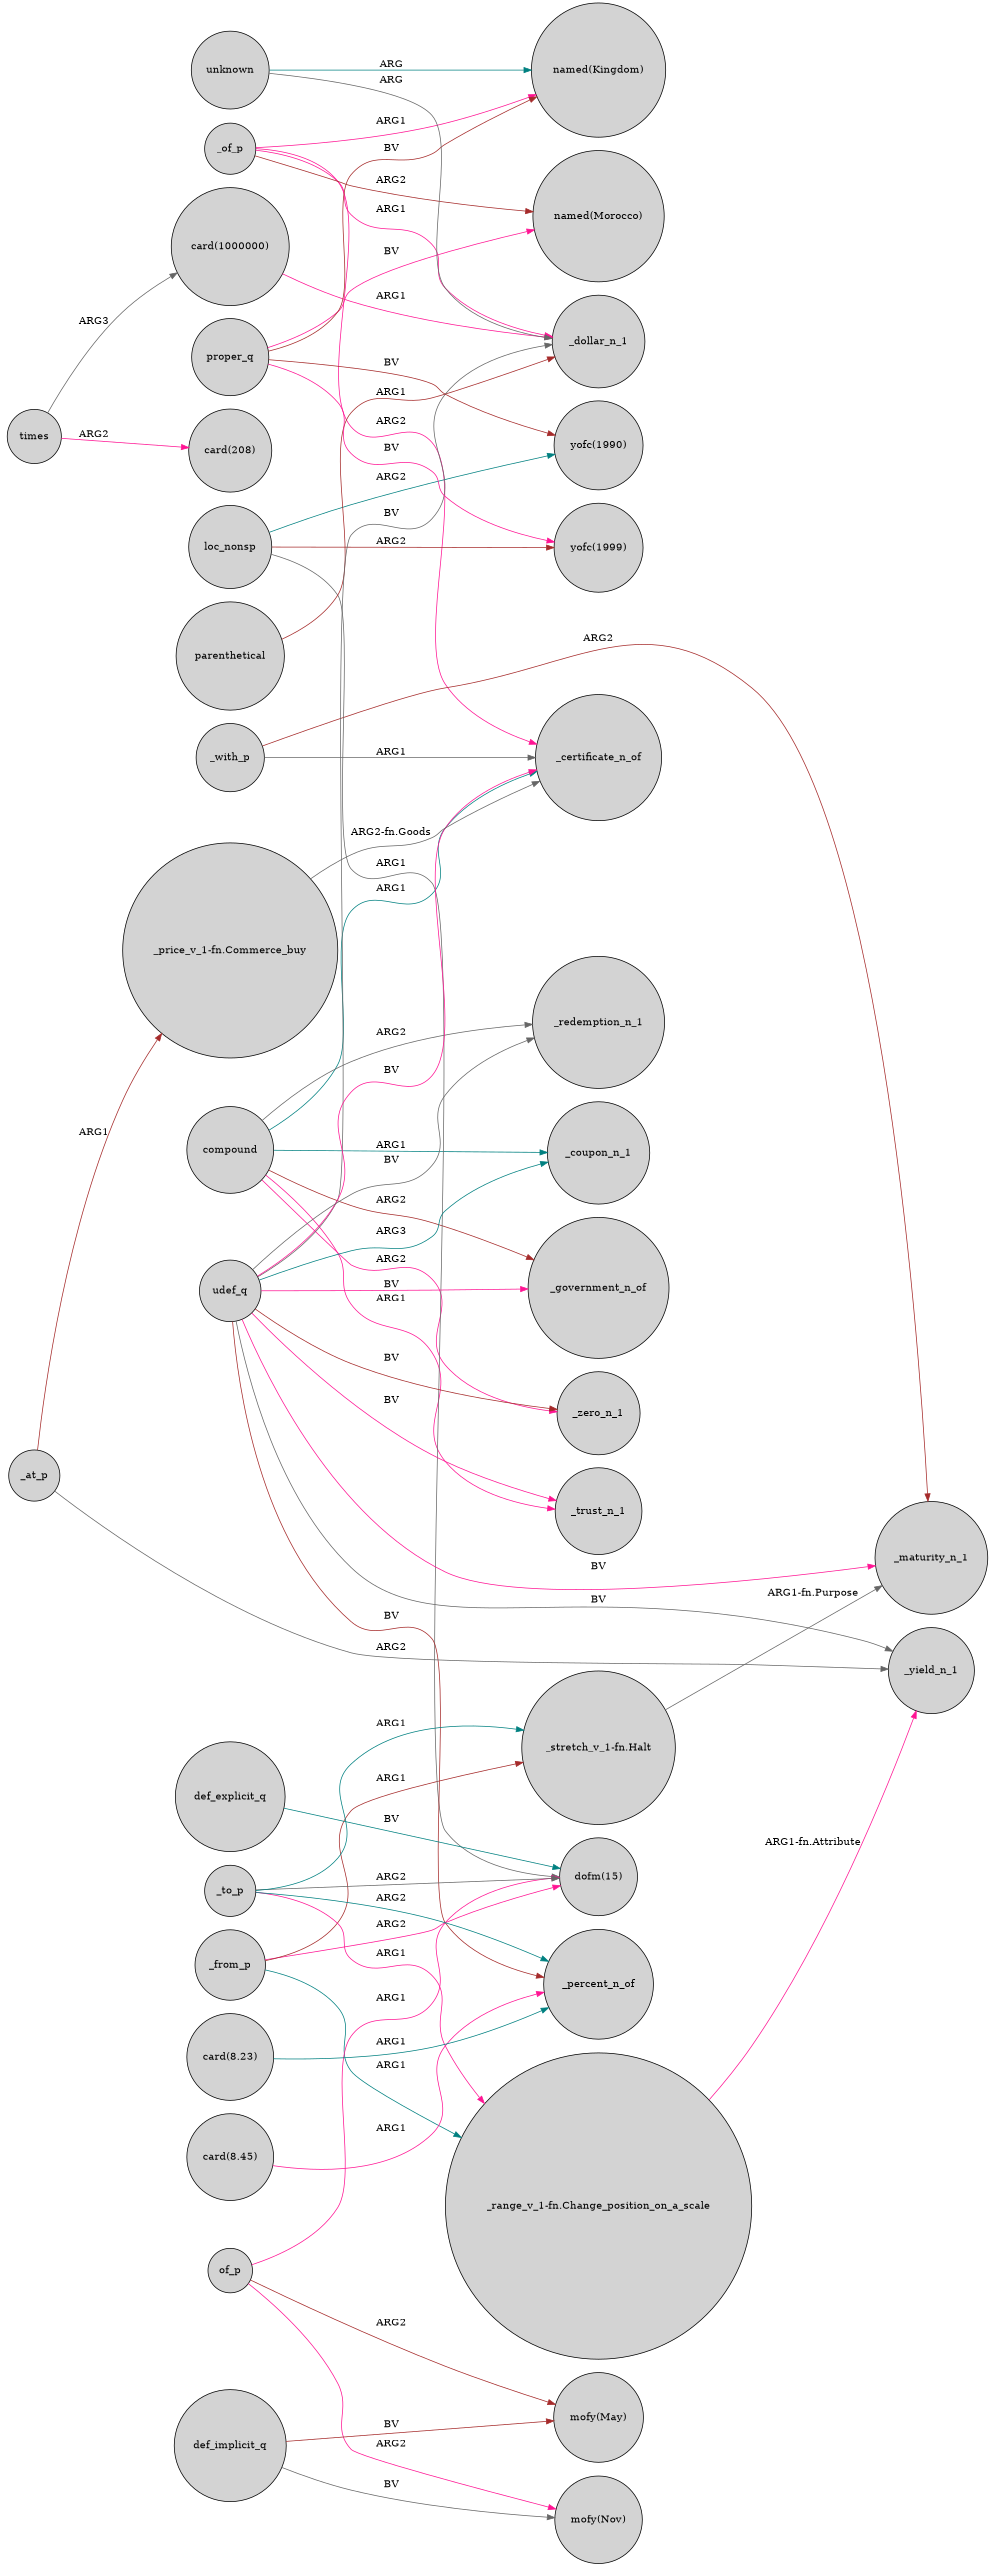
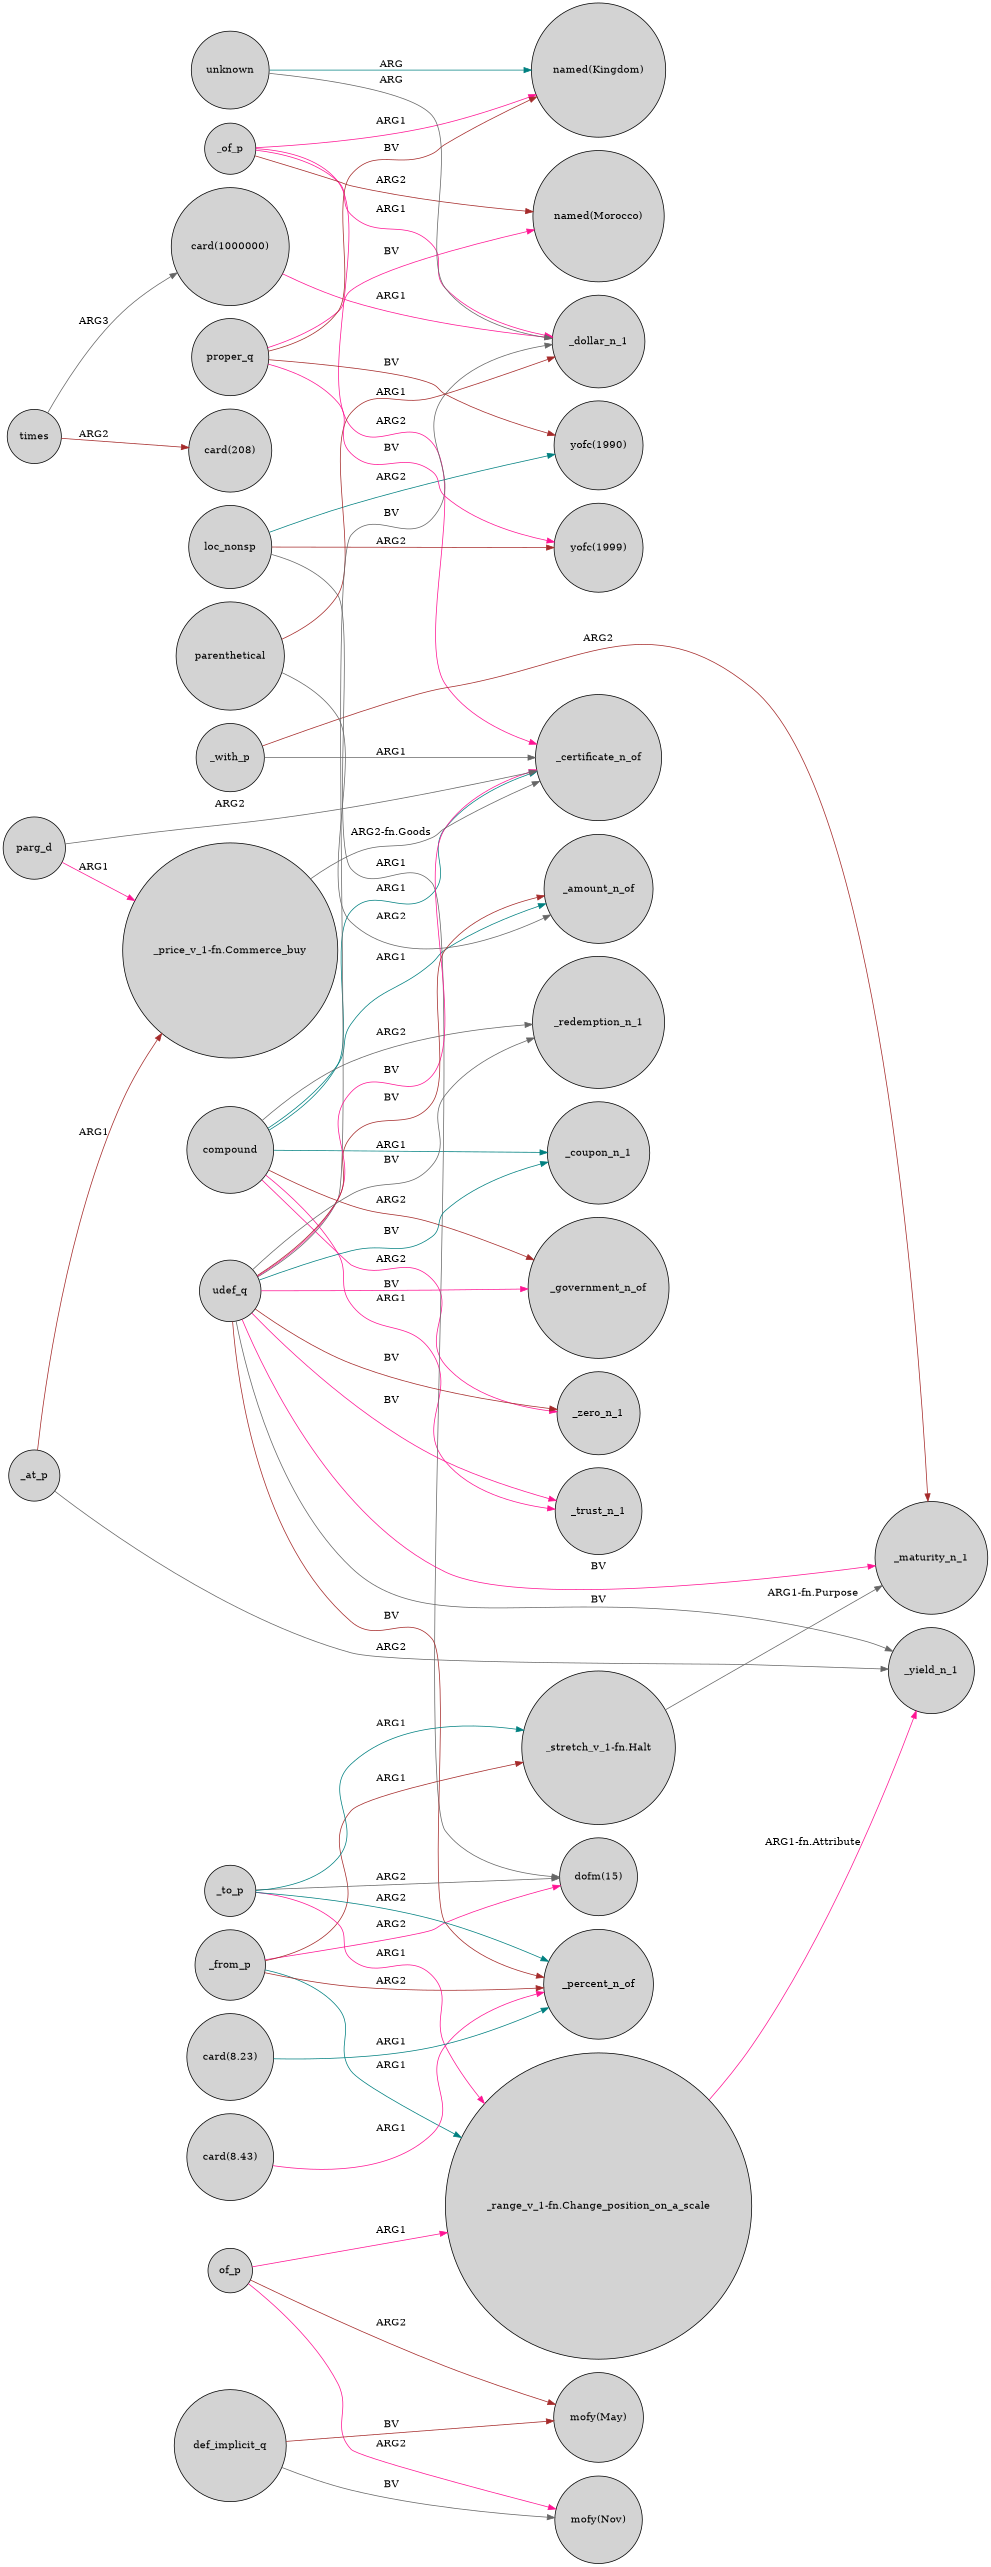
(121, 443) -> (121, 443)
none -> (34, 848)
none -> (599, 889)
(392, 1231) -> (392, 1231)
(230, 1797) -> none
none -> (400, 1989)
(356, 2031) -> (346, 2250)
(230, 2157) -> (230, 2157)
